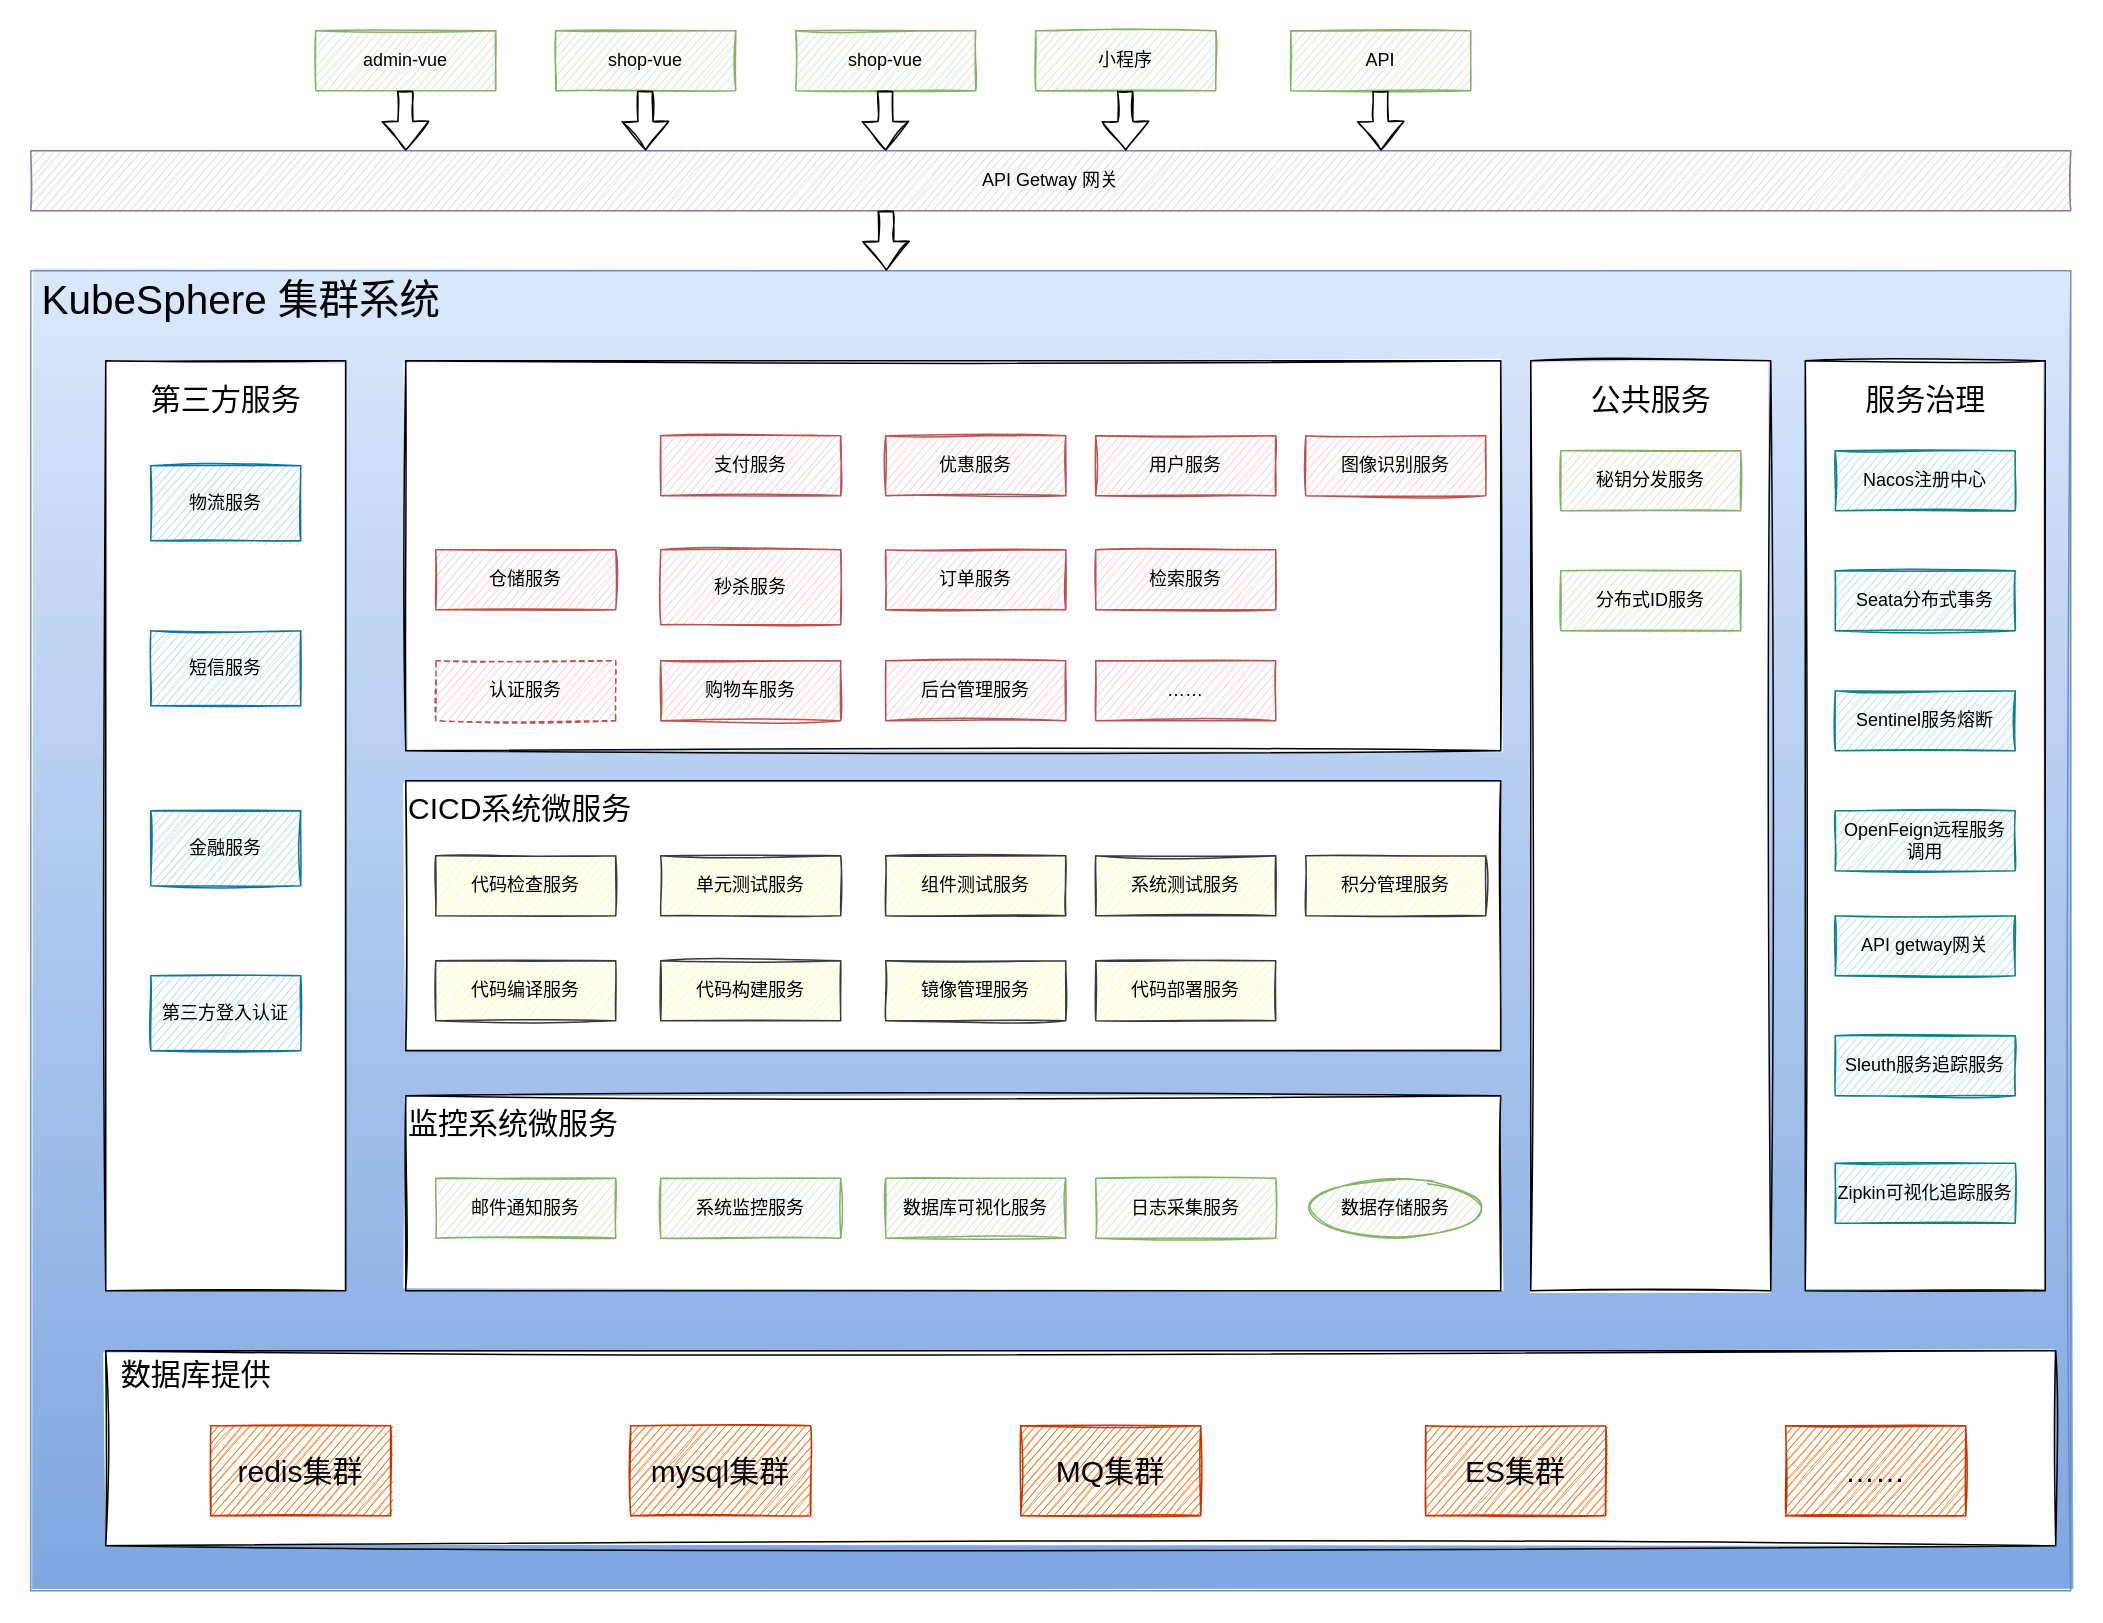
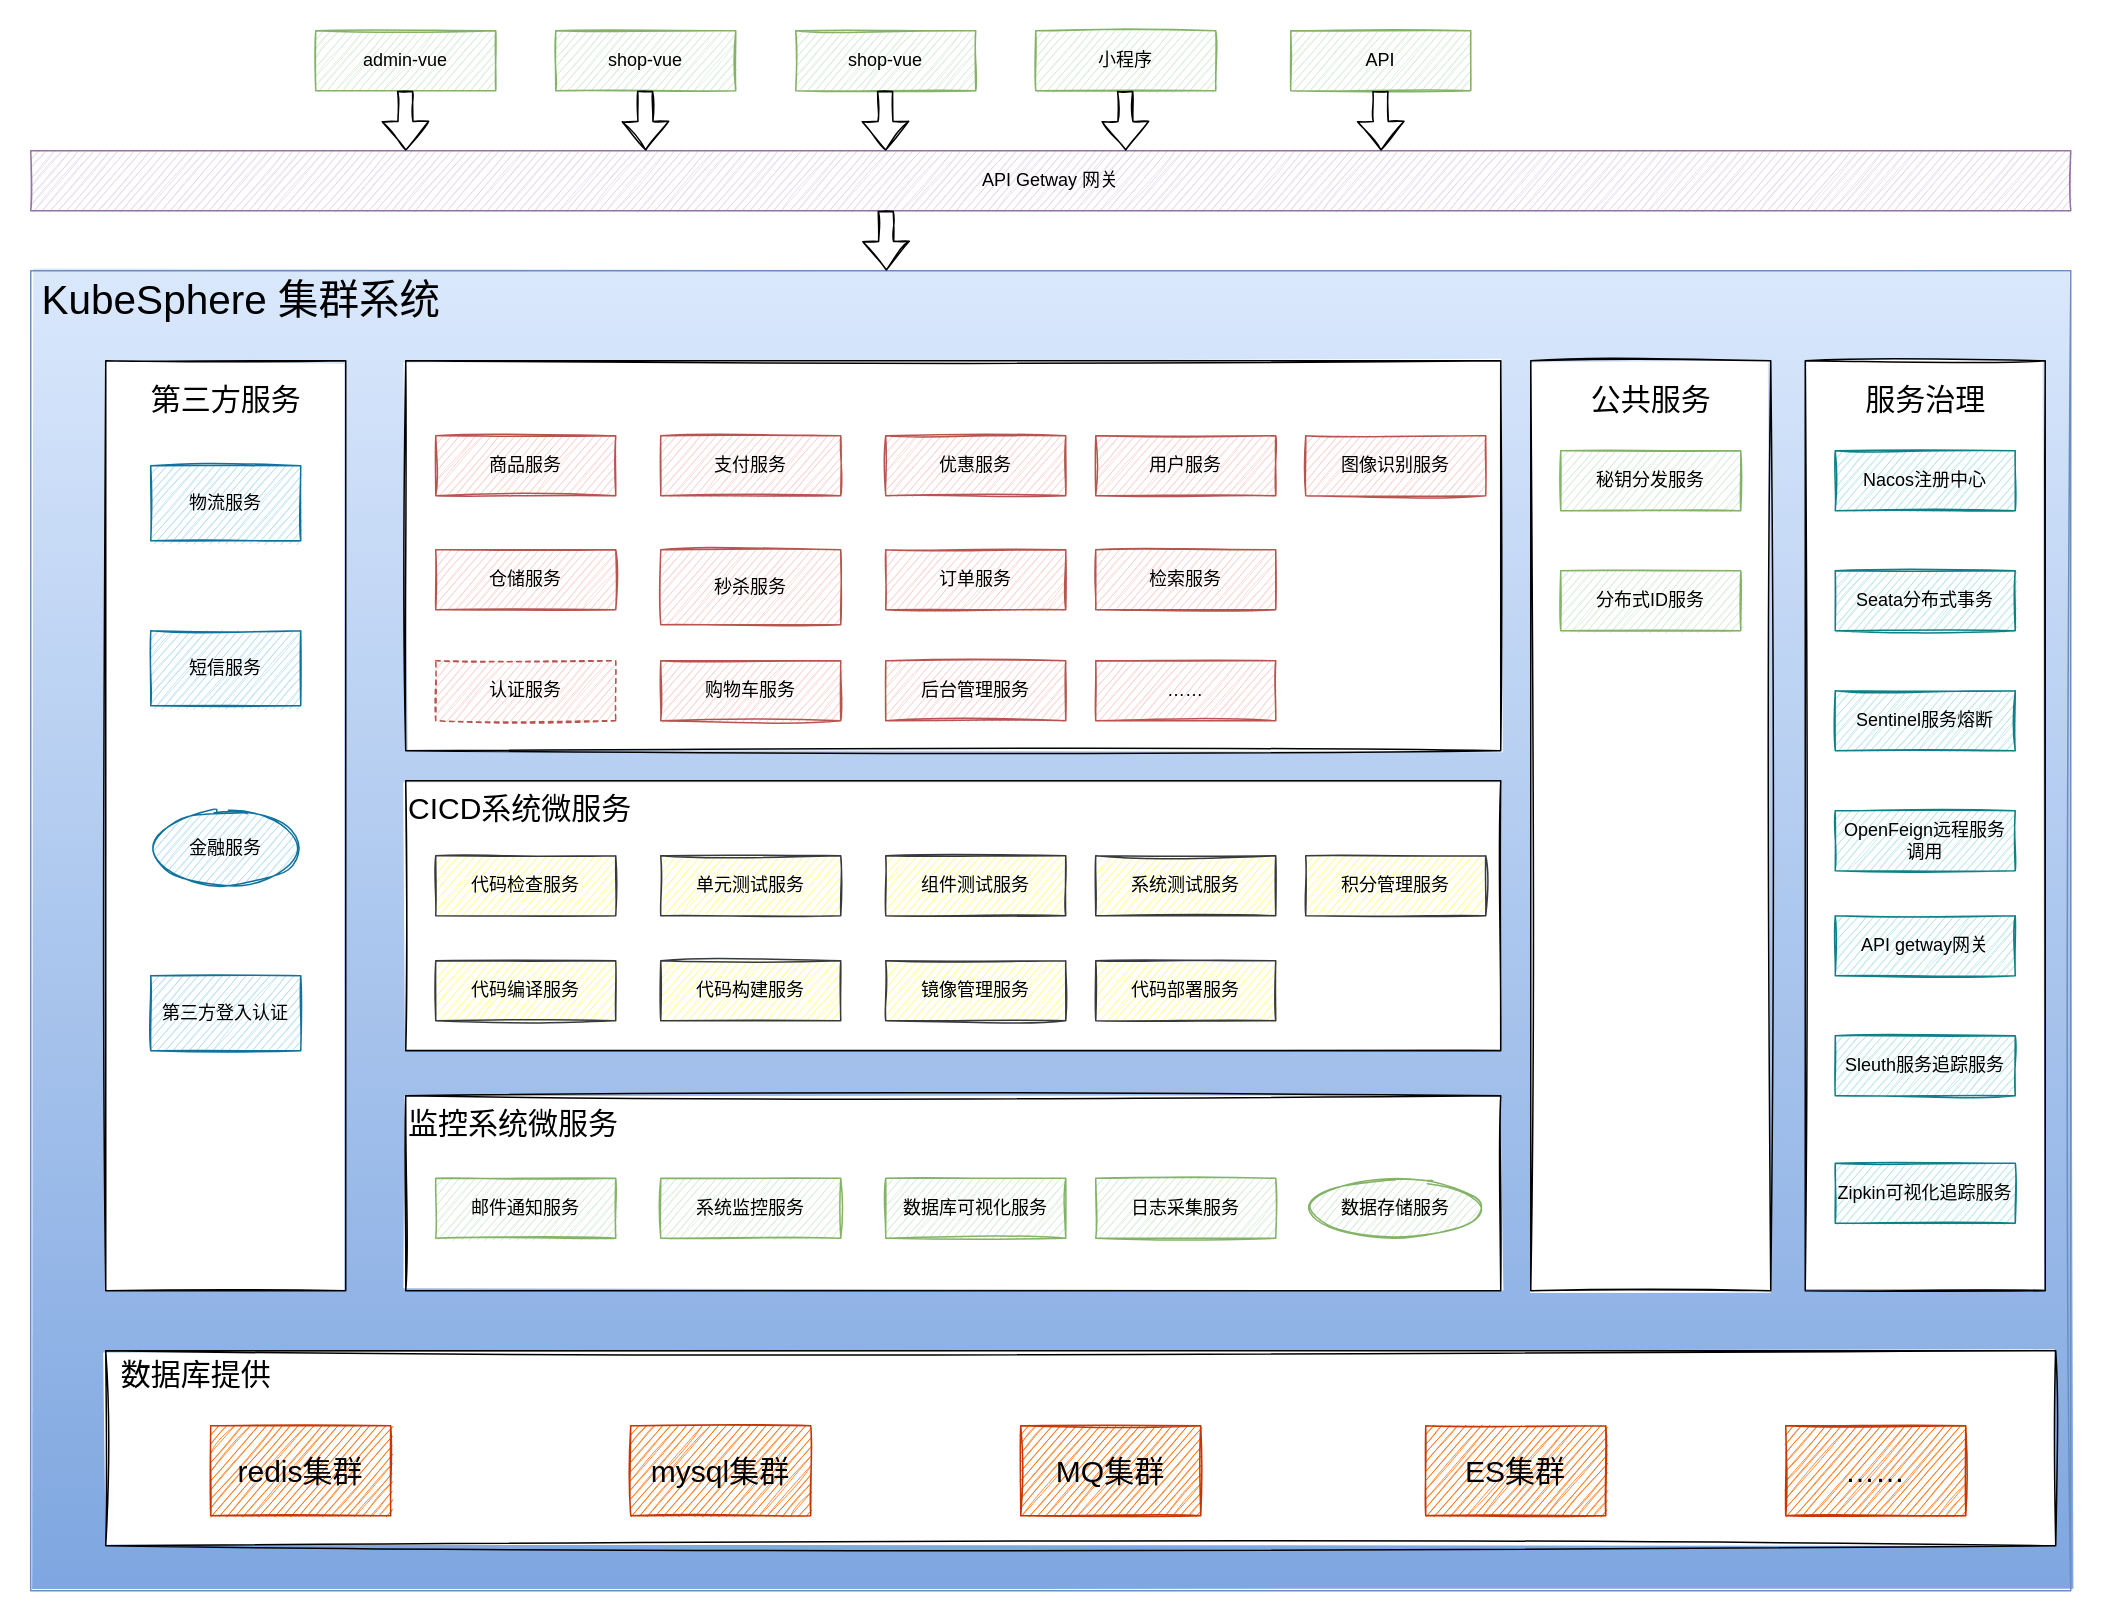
none -> (526, 466)
(226, 848) -> (226, 848)
